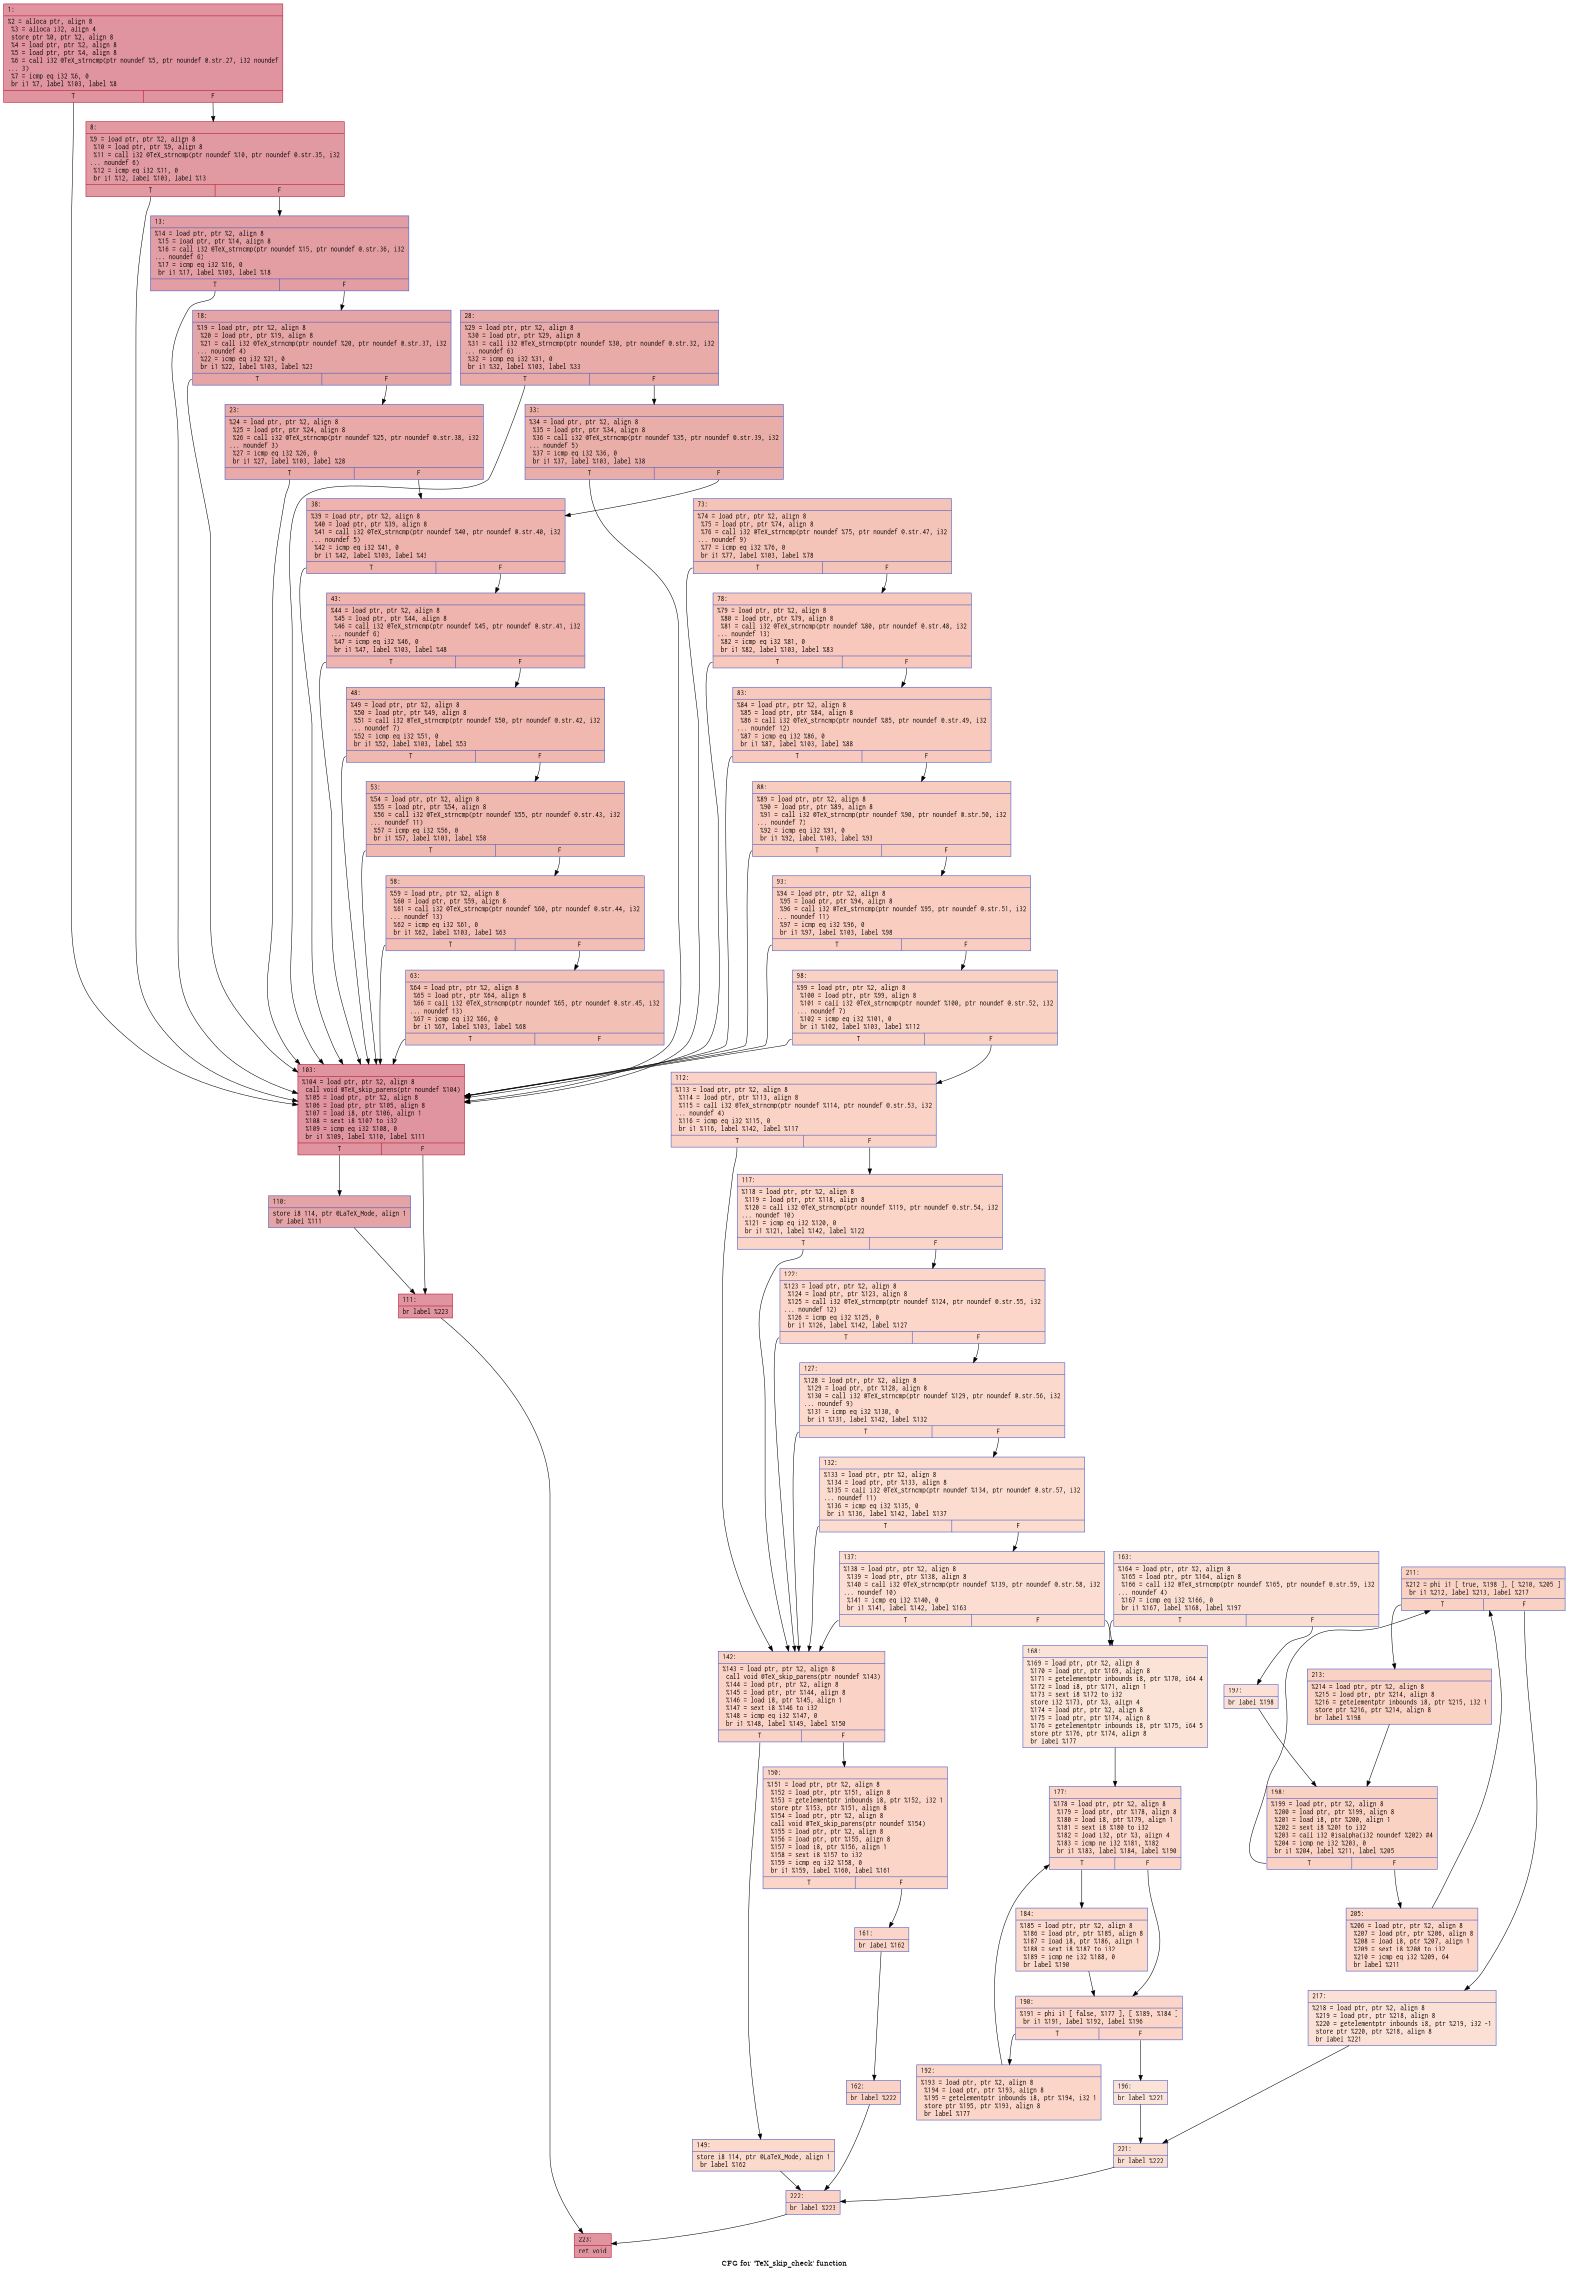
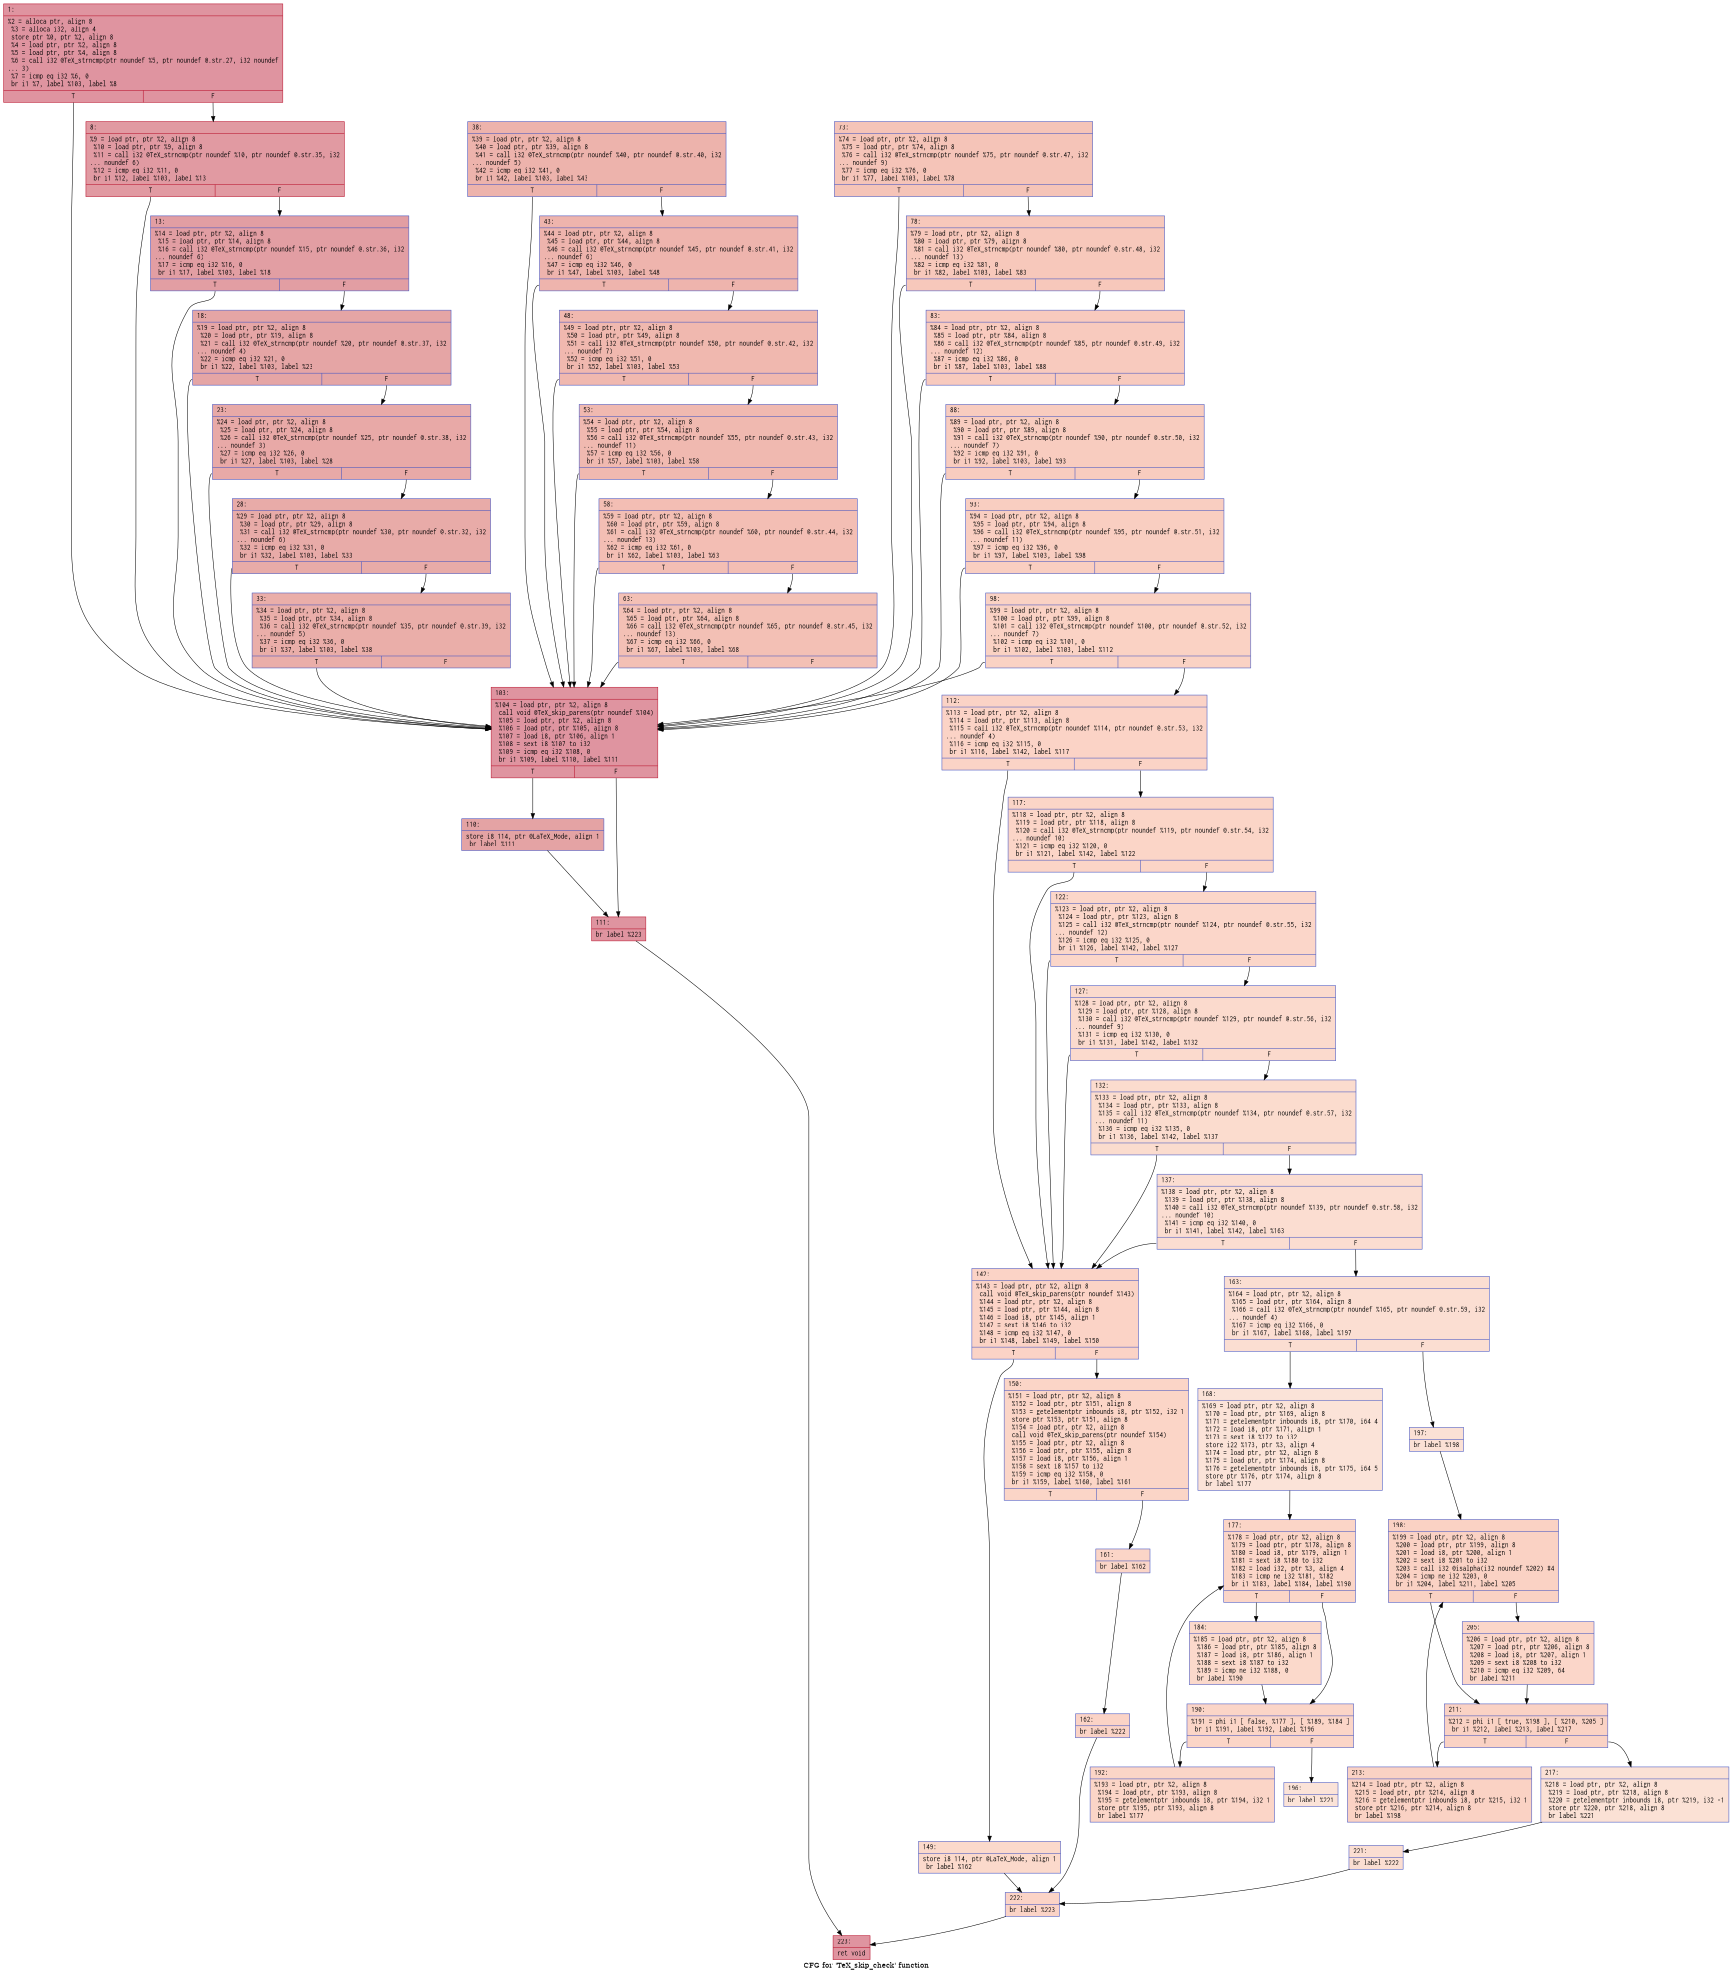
(419, 485) -> (405, 487)
(646, 501) -> none
(1110, 1630) -> (1356, 1260)
(1084, 1702) -> (1259, 1445)
(1141, 2121) -> none
